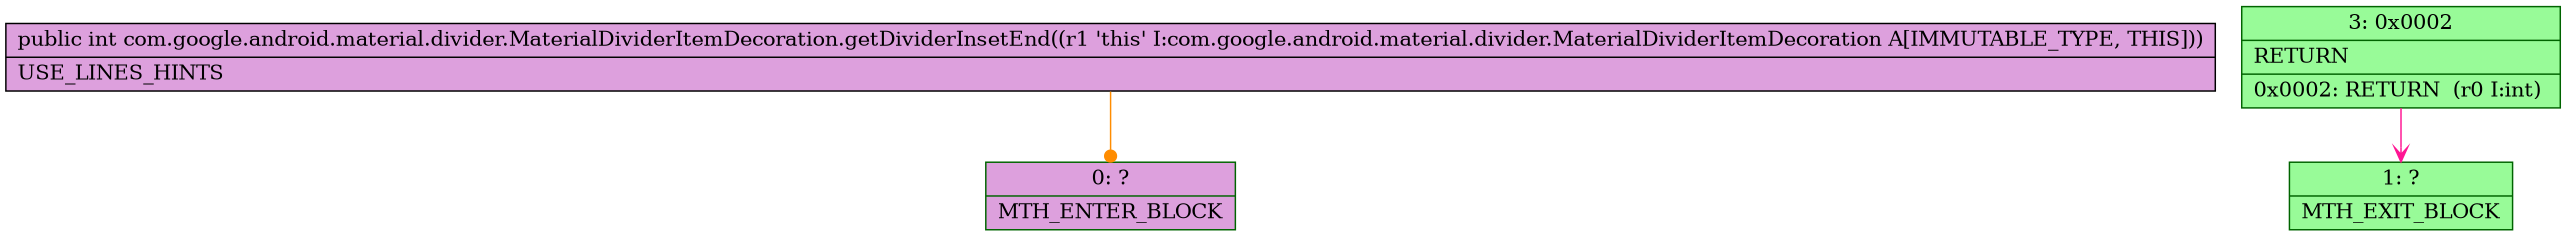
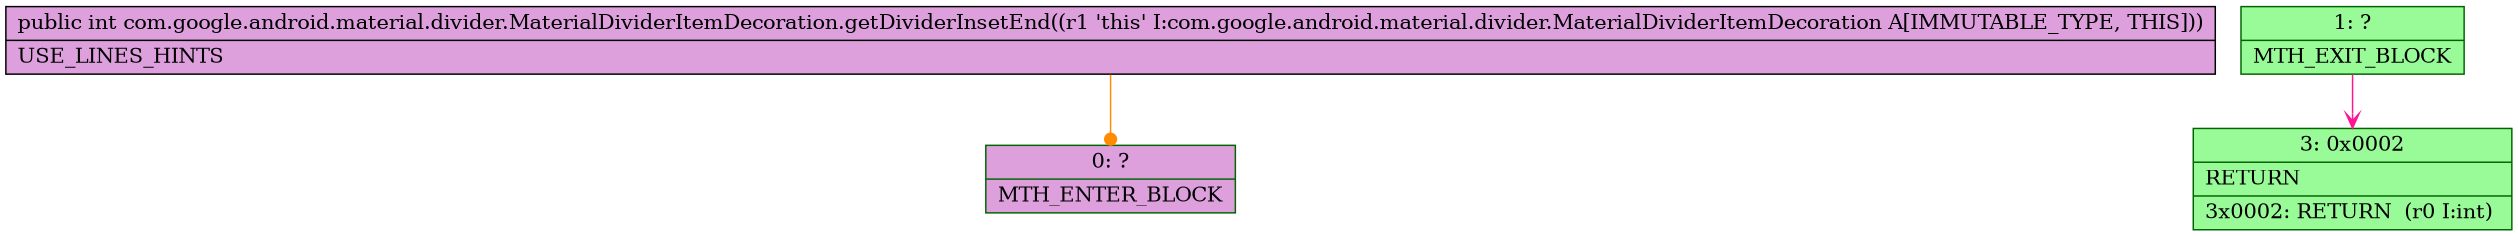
(2401, 90) -> (2353, 212)
(2401, 128) -> (2353, 94)
